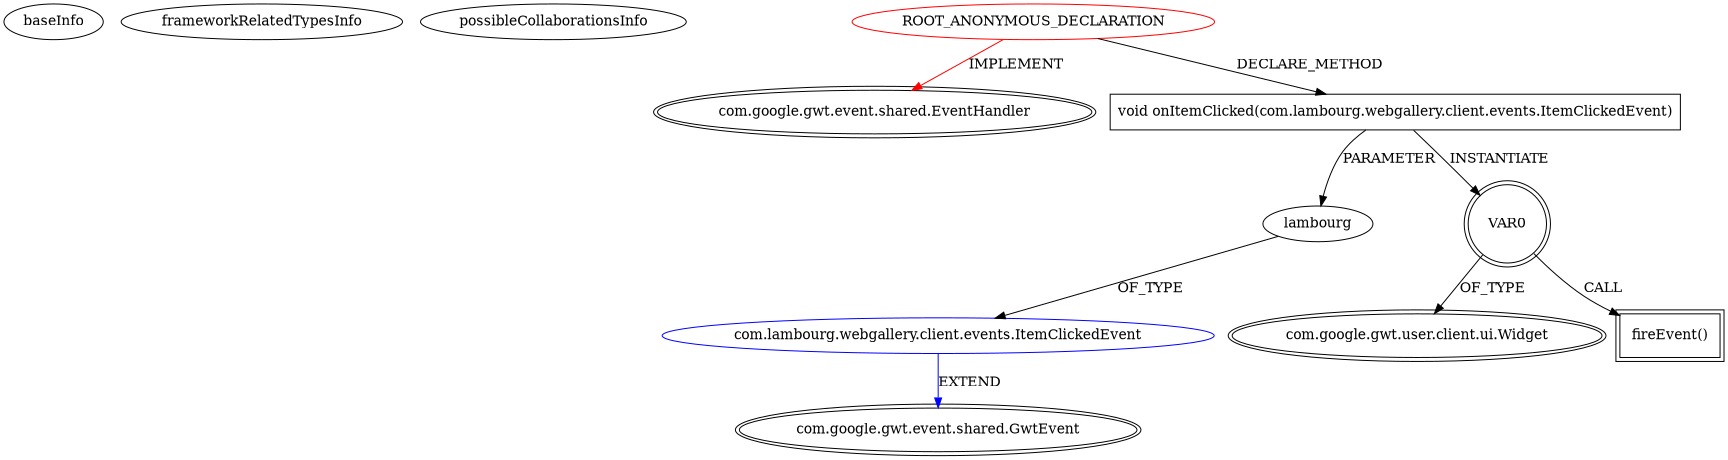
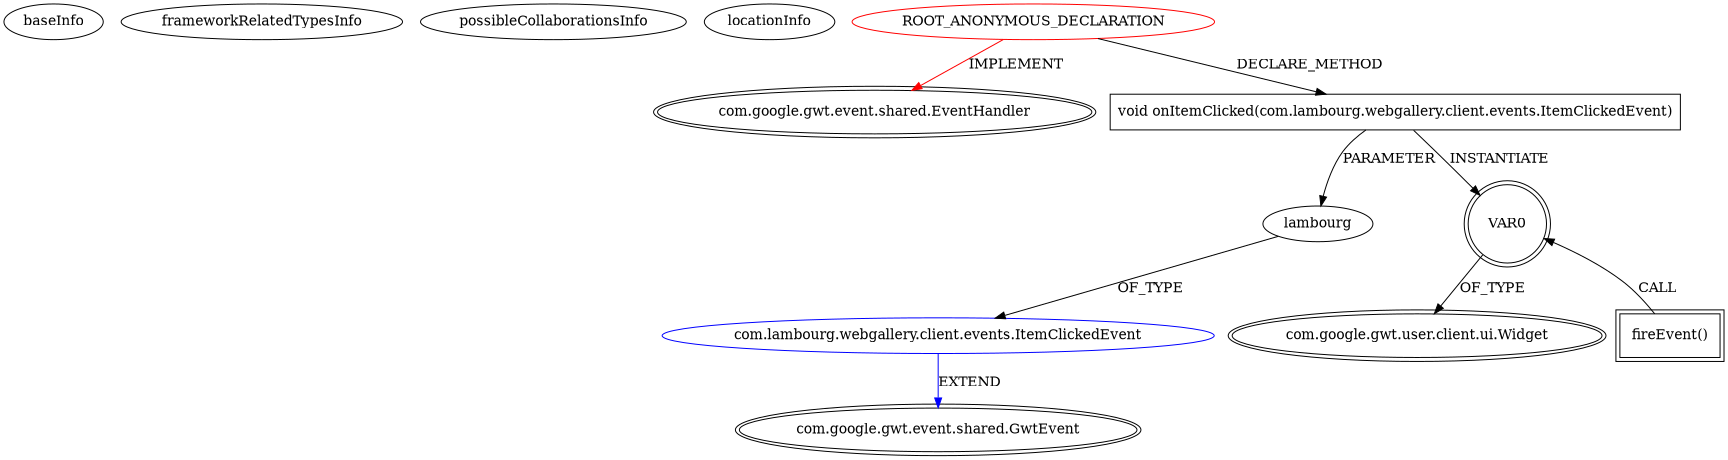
none -> (770, 22)
(1570, 286) -> (1609, 272)
